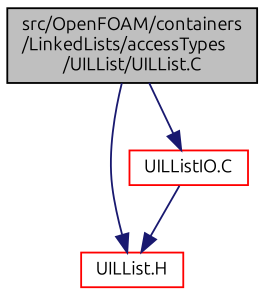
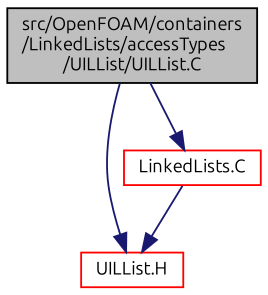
(189, 168) -> (192, 168)
